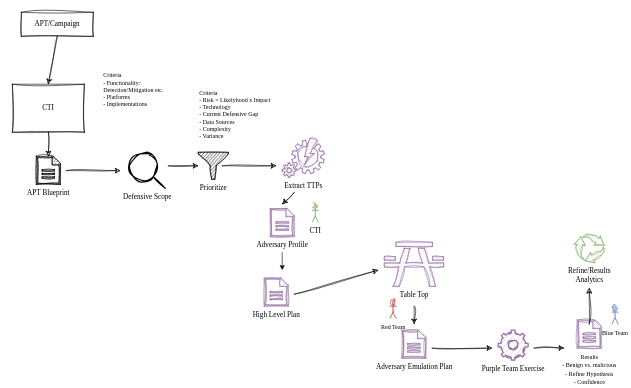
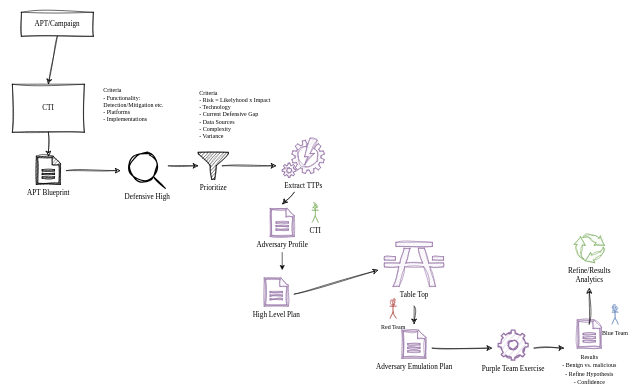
(147, 93) -> (147, 108)
(148, 197) -> (148, 197)
